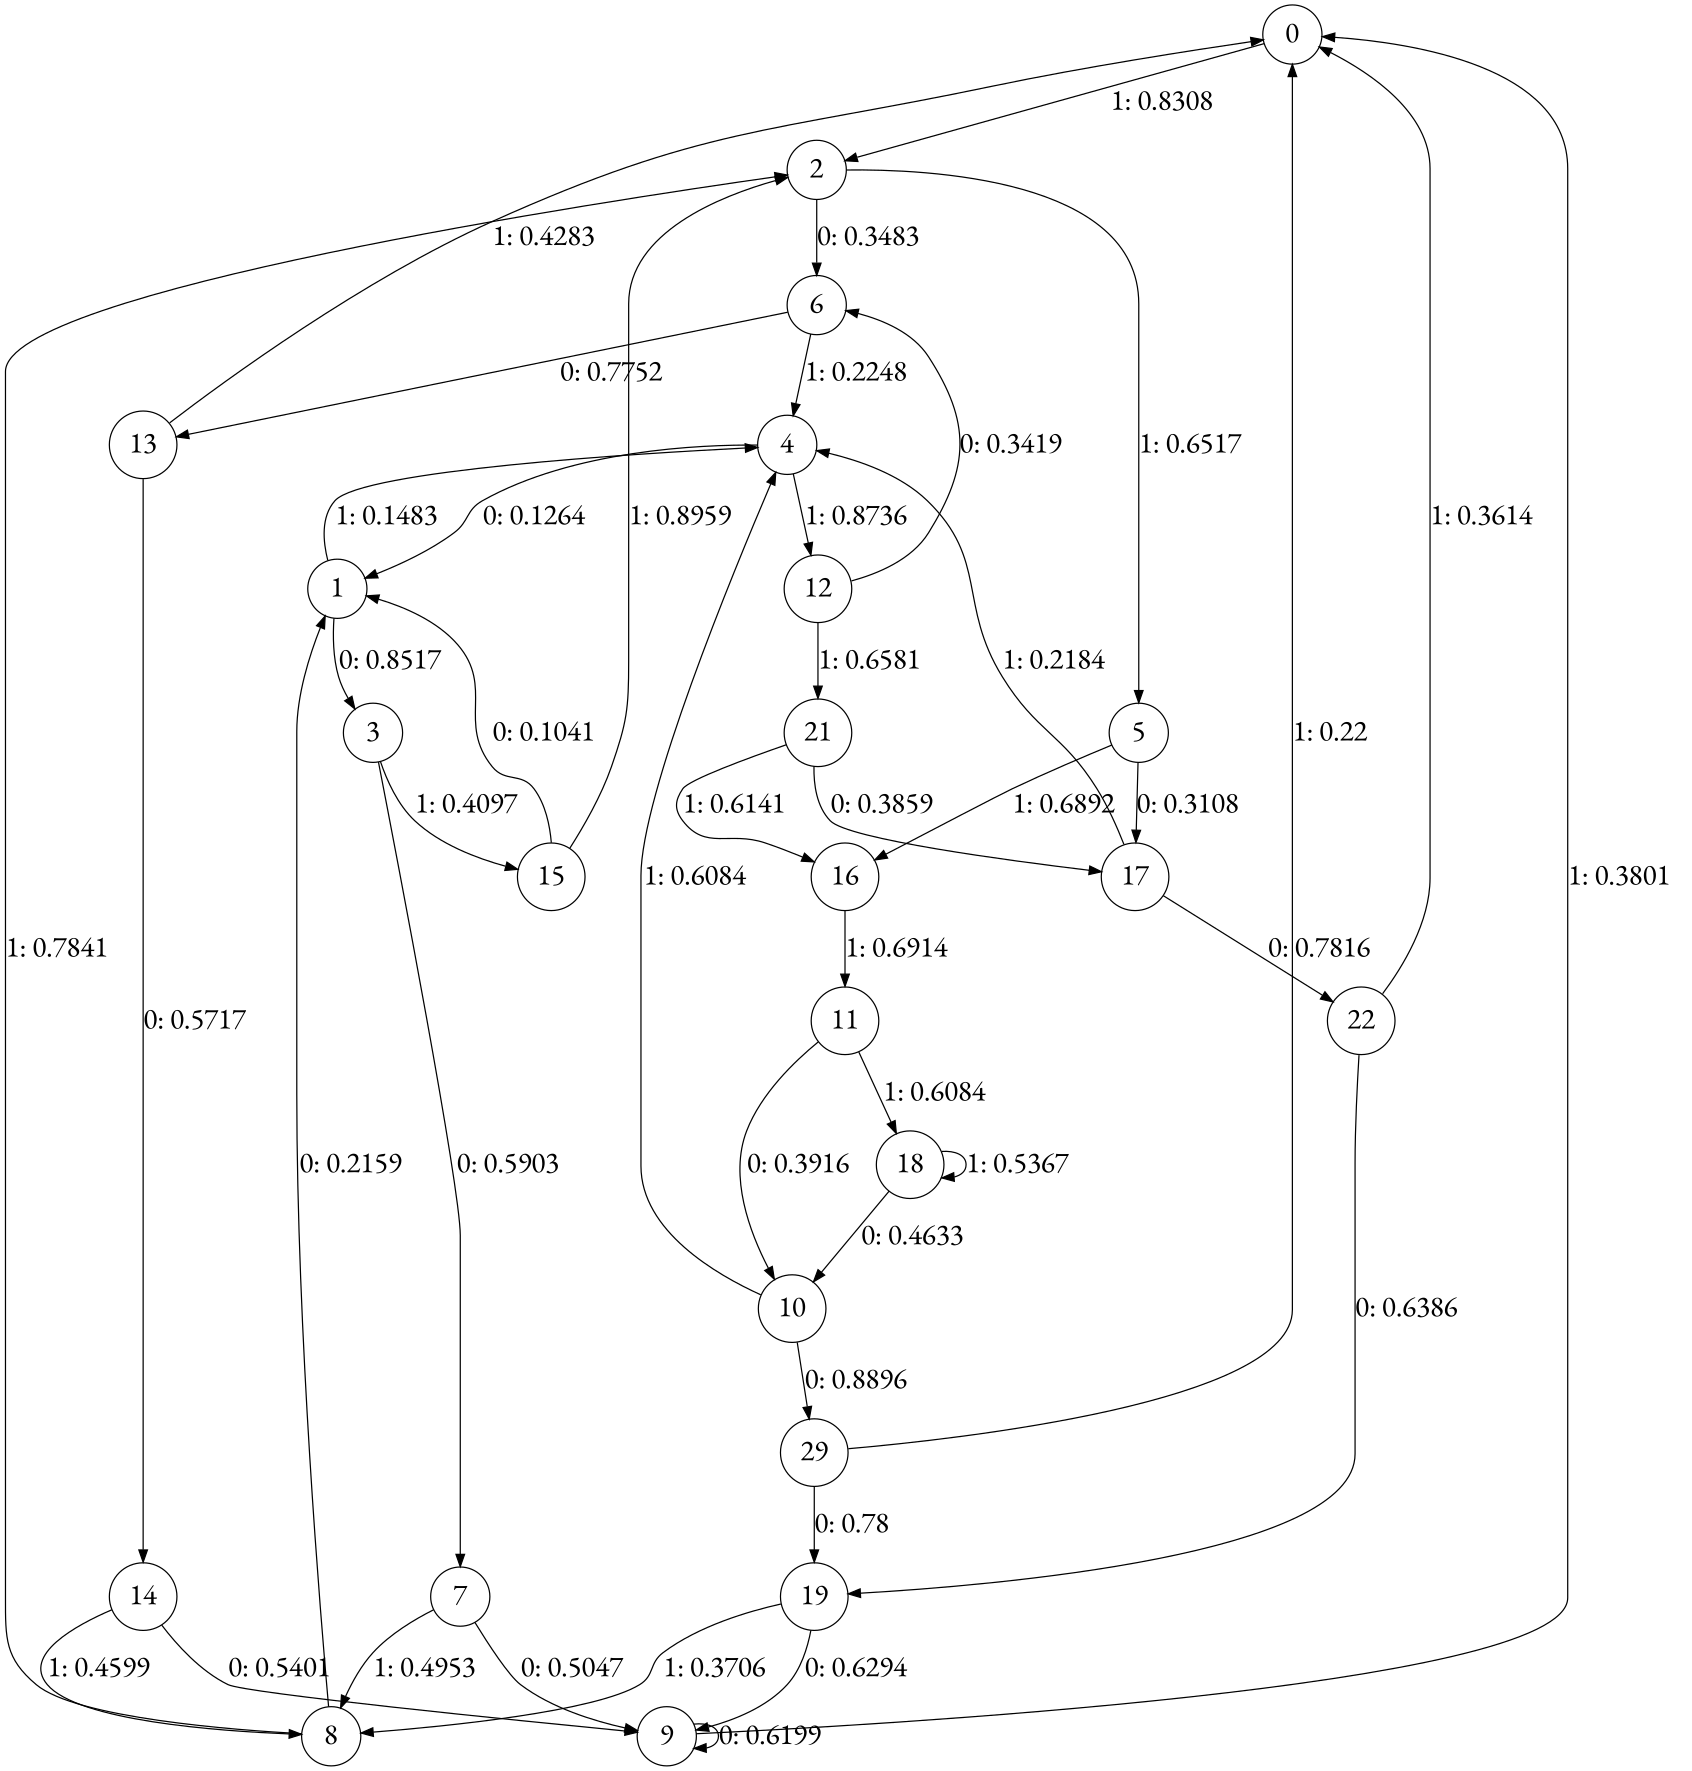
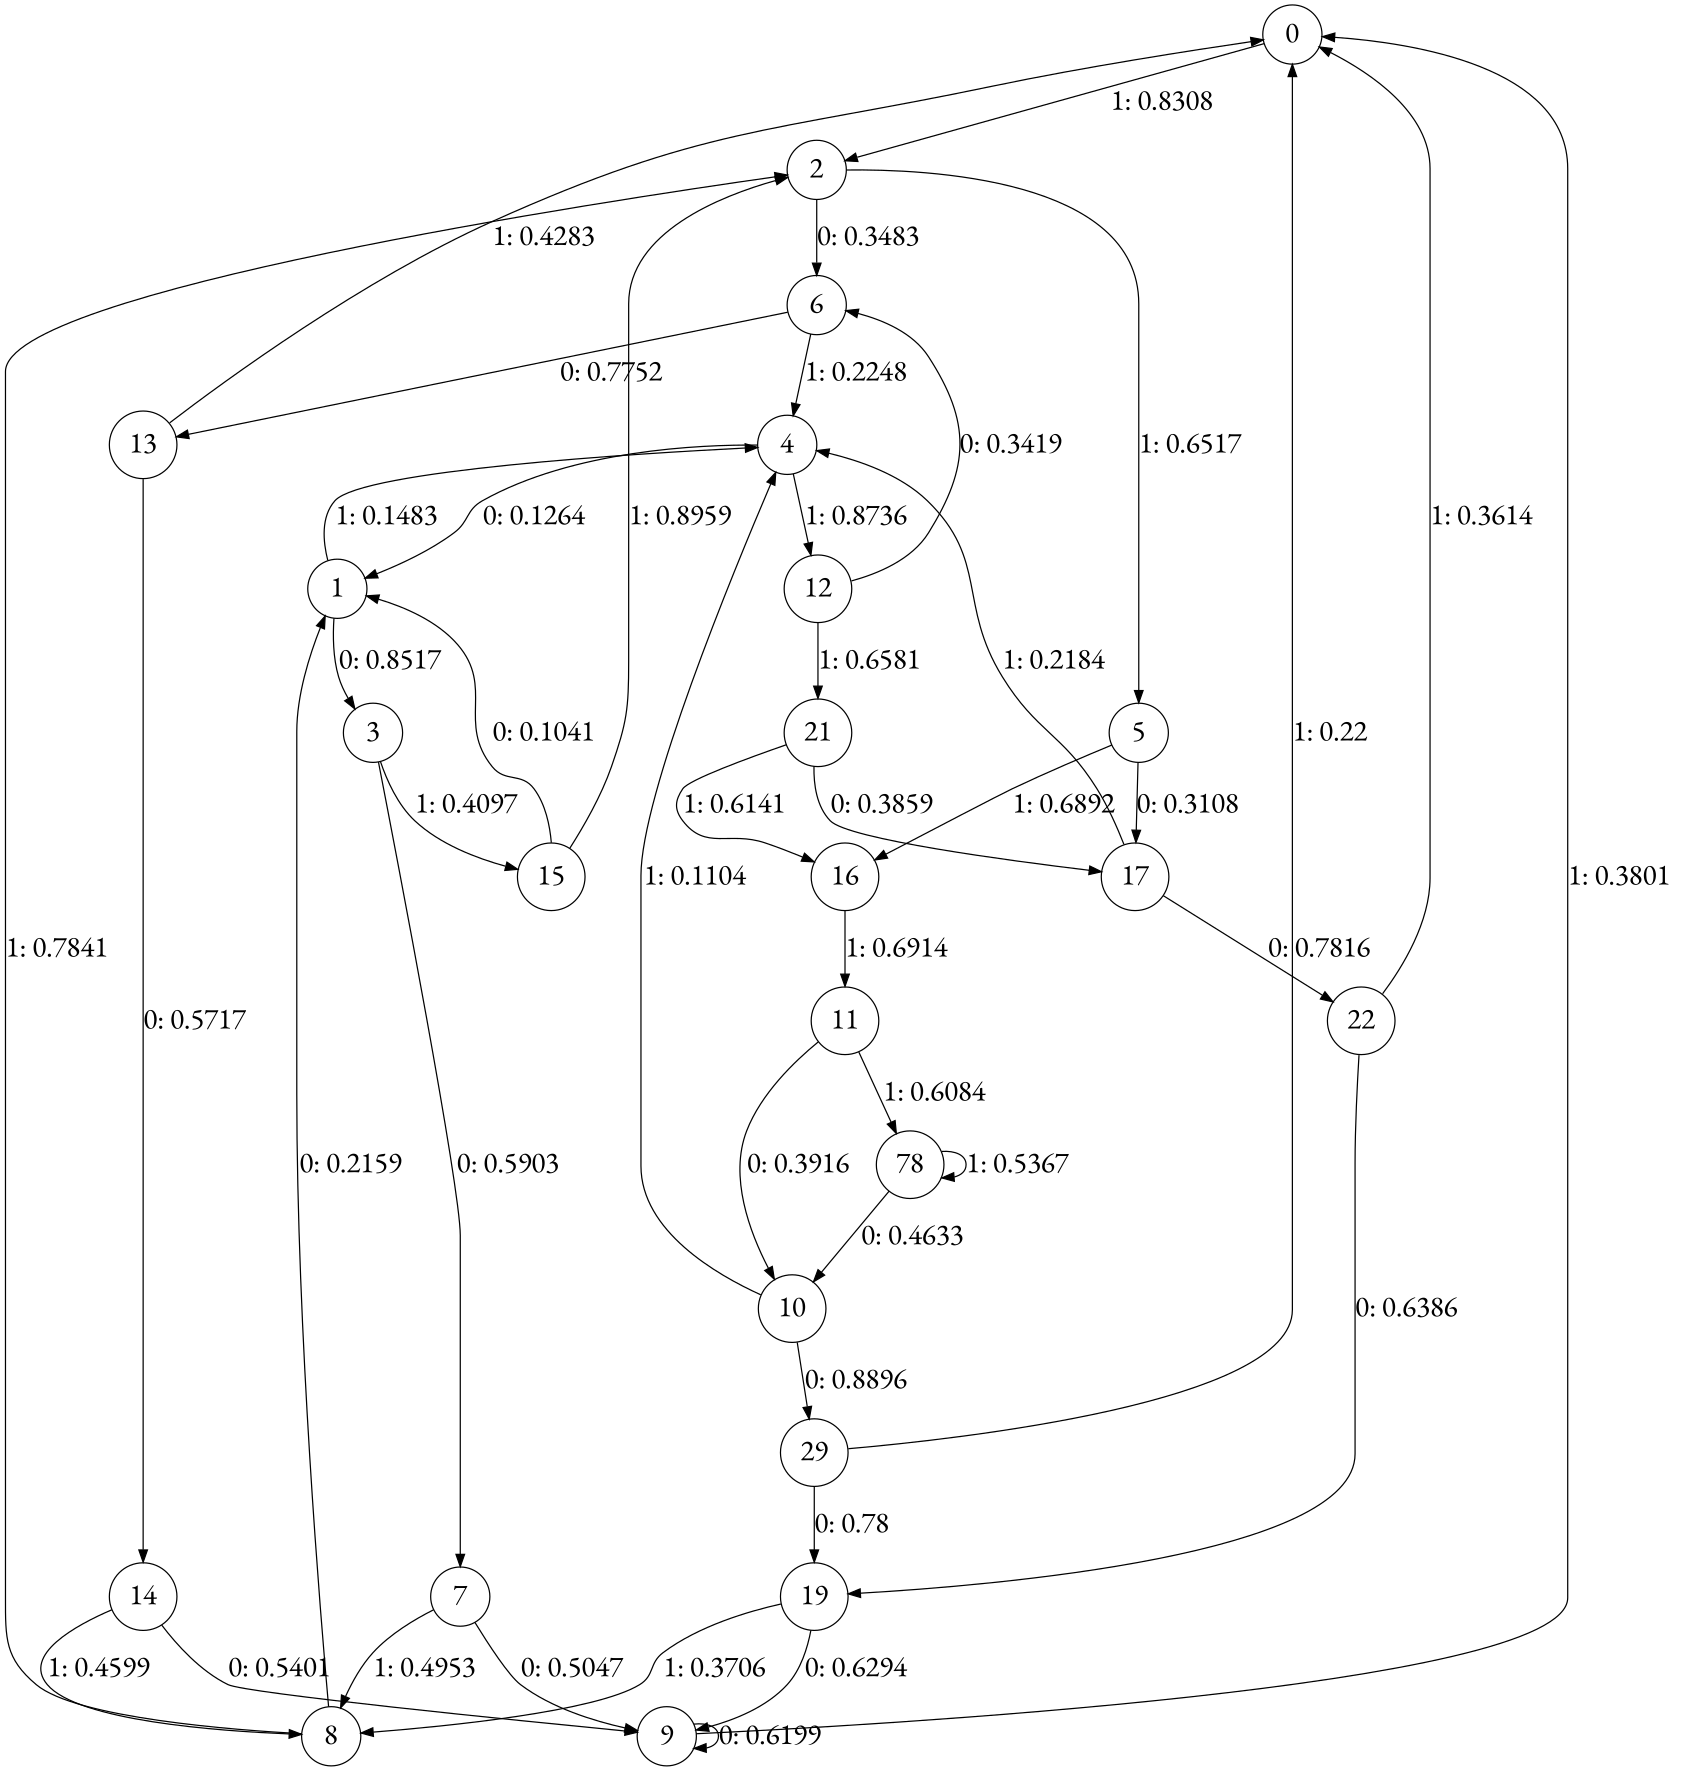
(703, 877) -> (703, 877)
(910, 1165) -> (910, 1165)
